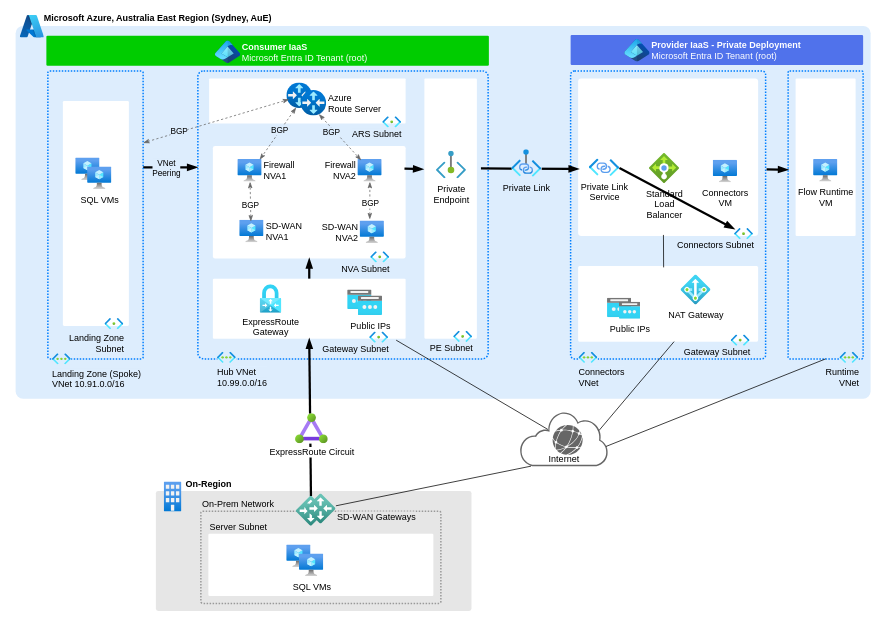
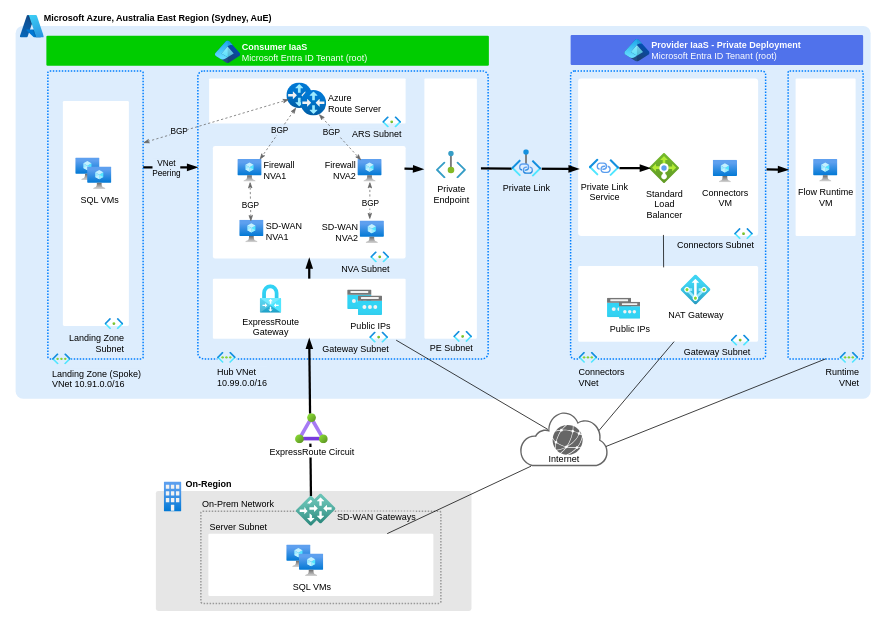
(673, 196) -> (629, 168)
(433, 486) -> (459, 500)
